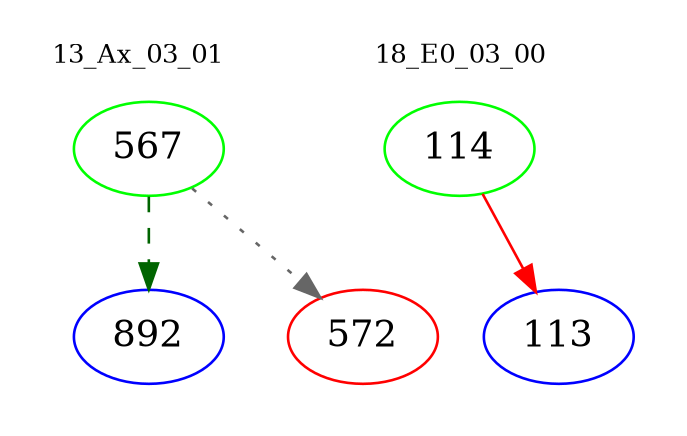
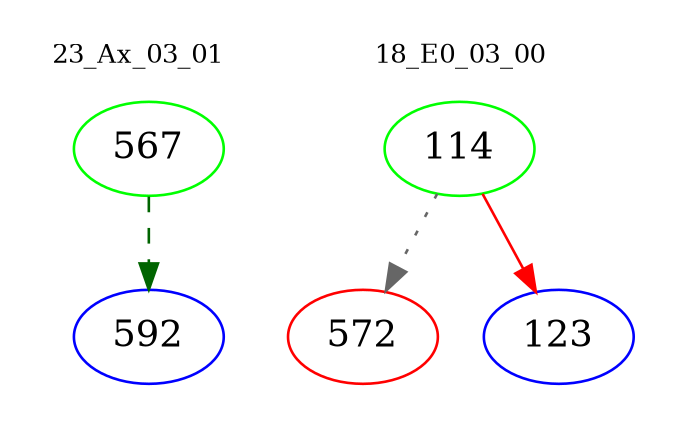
(138, 56) -> (138, 56)
(227, 218) -> (418, 231)
(149, 337) -> (149, 337)
(559, 337) -> (559, 337)
